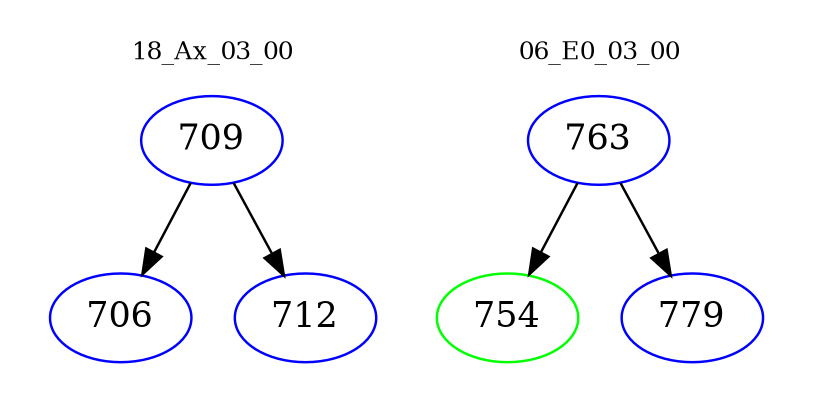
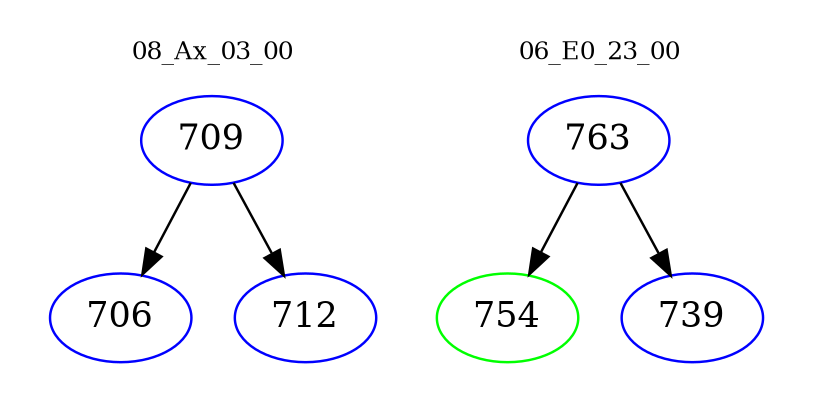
(213, 53) -> (213, 53)
(600, 53) -> (600, 53)
(692, 318) -> (692, 318)
